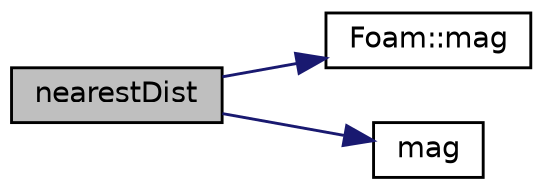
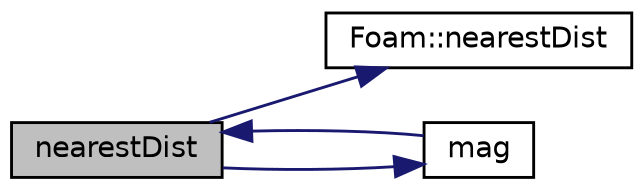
(428, 40) -> (479, 40)
none -> (338, 131)
